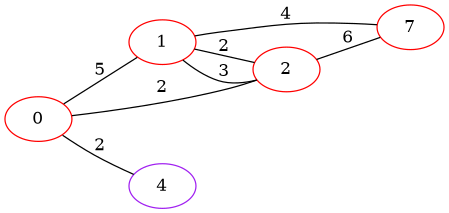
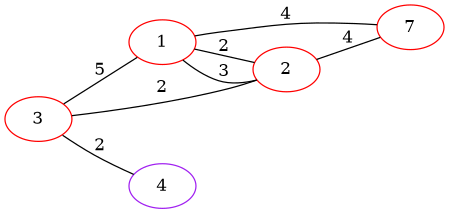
(349, 38) -> (349, 38)
(38, 119) -> (38, 119)
